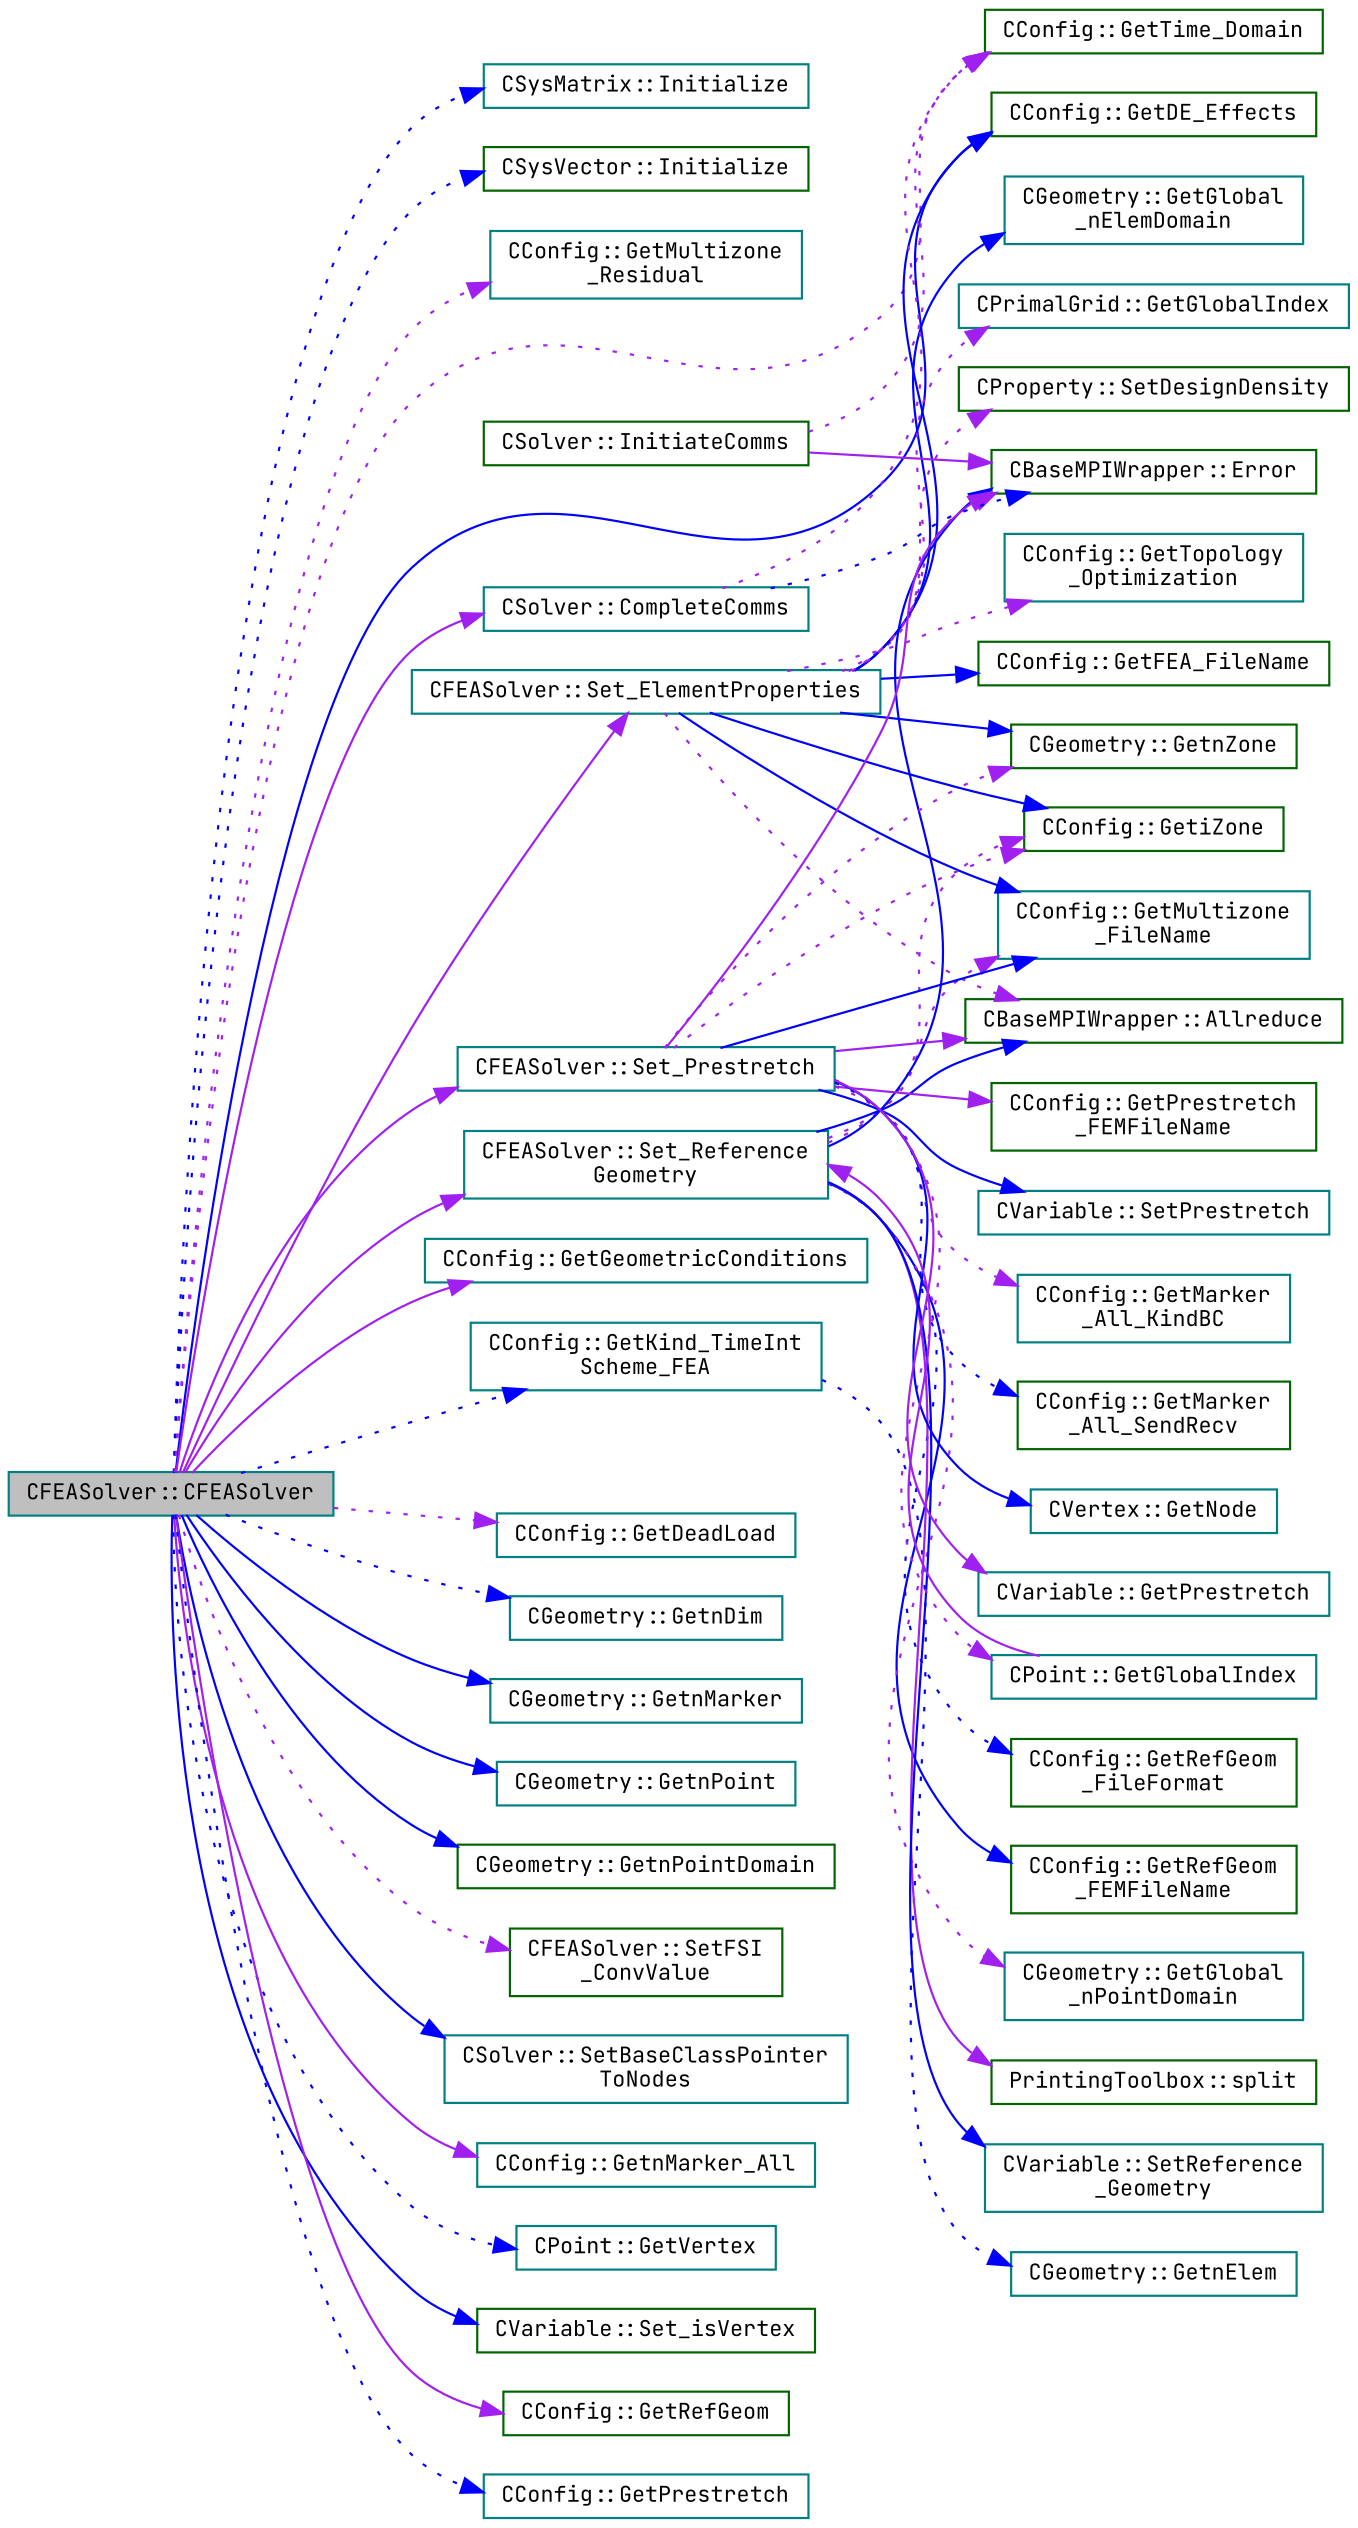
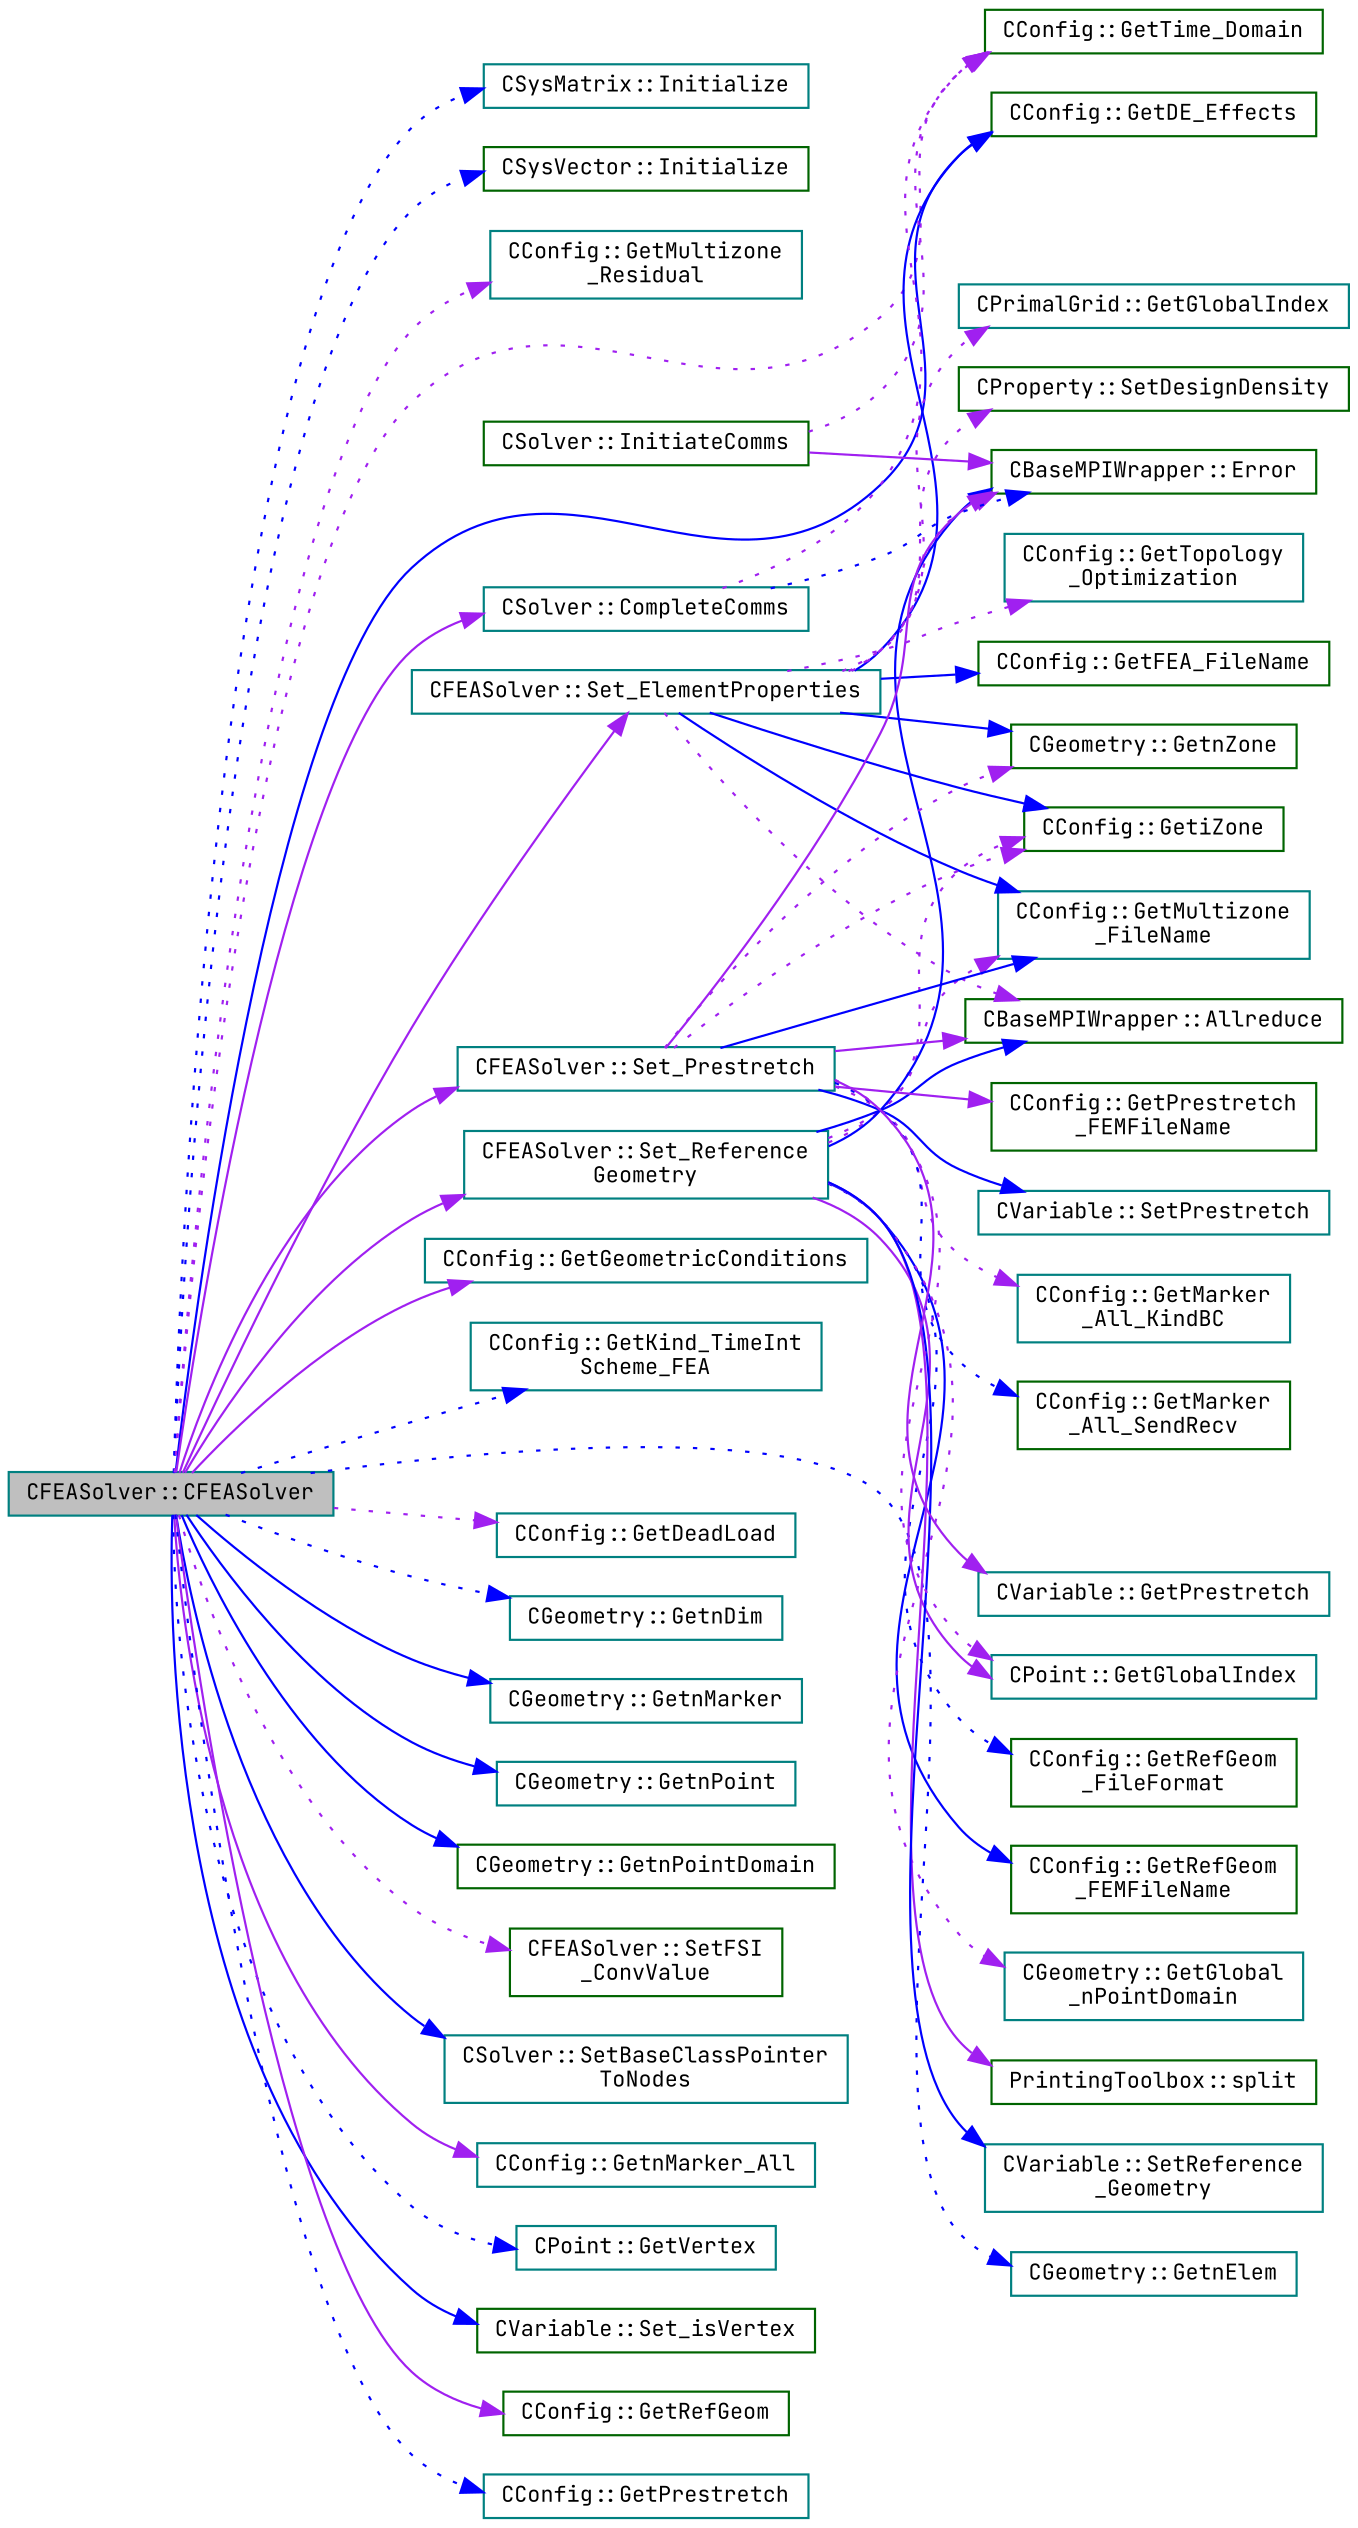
(1154, 210) -> none
(915, 1433) -> (924, 1416)
(1154, 1511) -> none
(919, 1811) -> (883, 1499)
